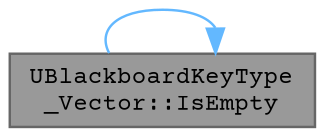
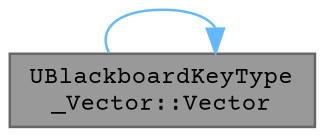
(162, 90) -> (162, 90)
